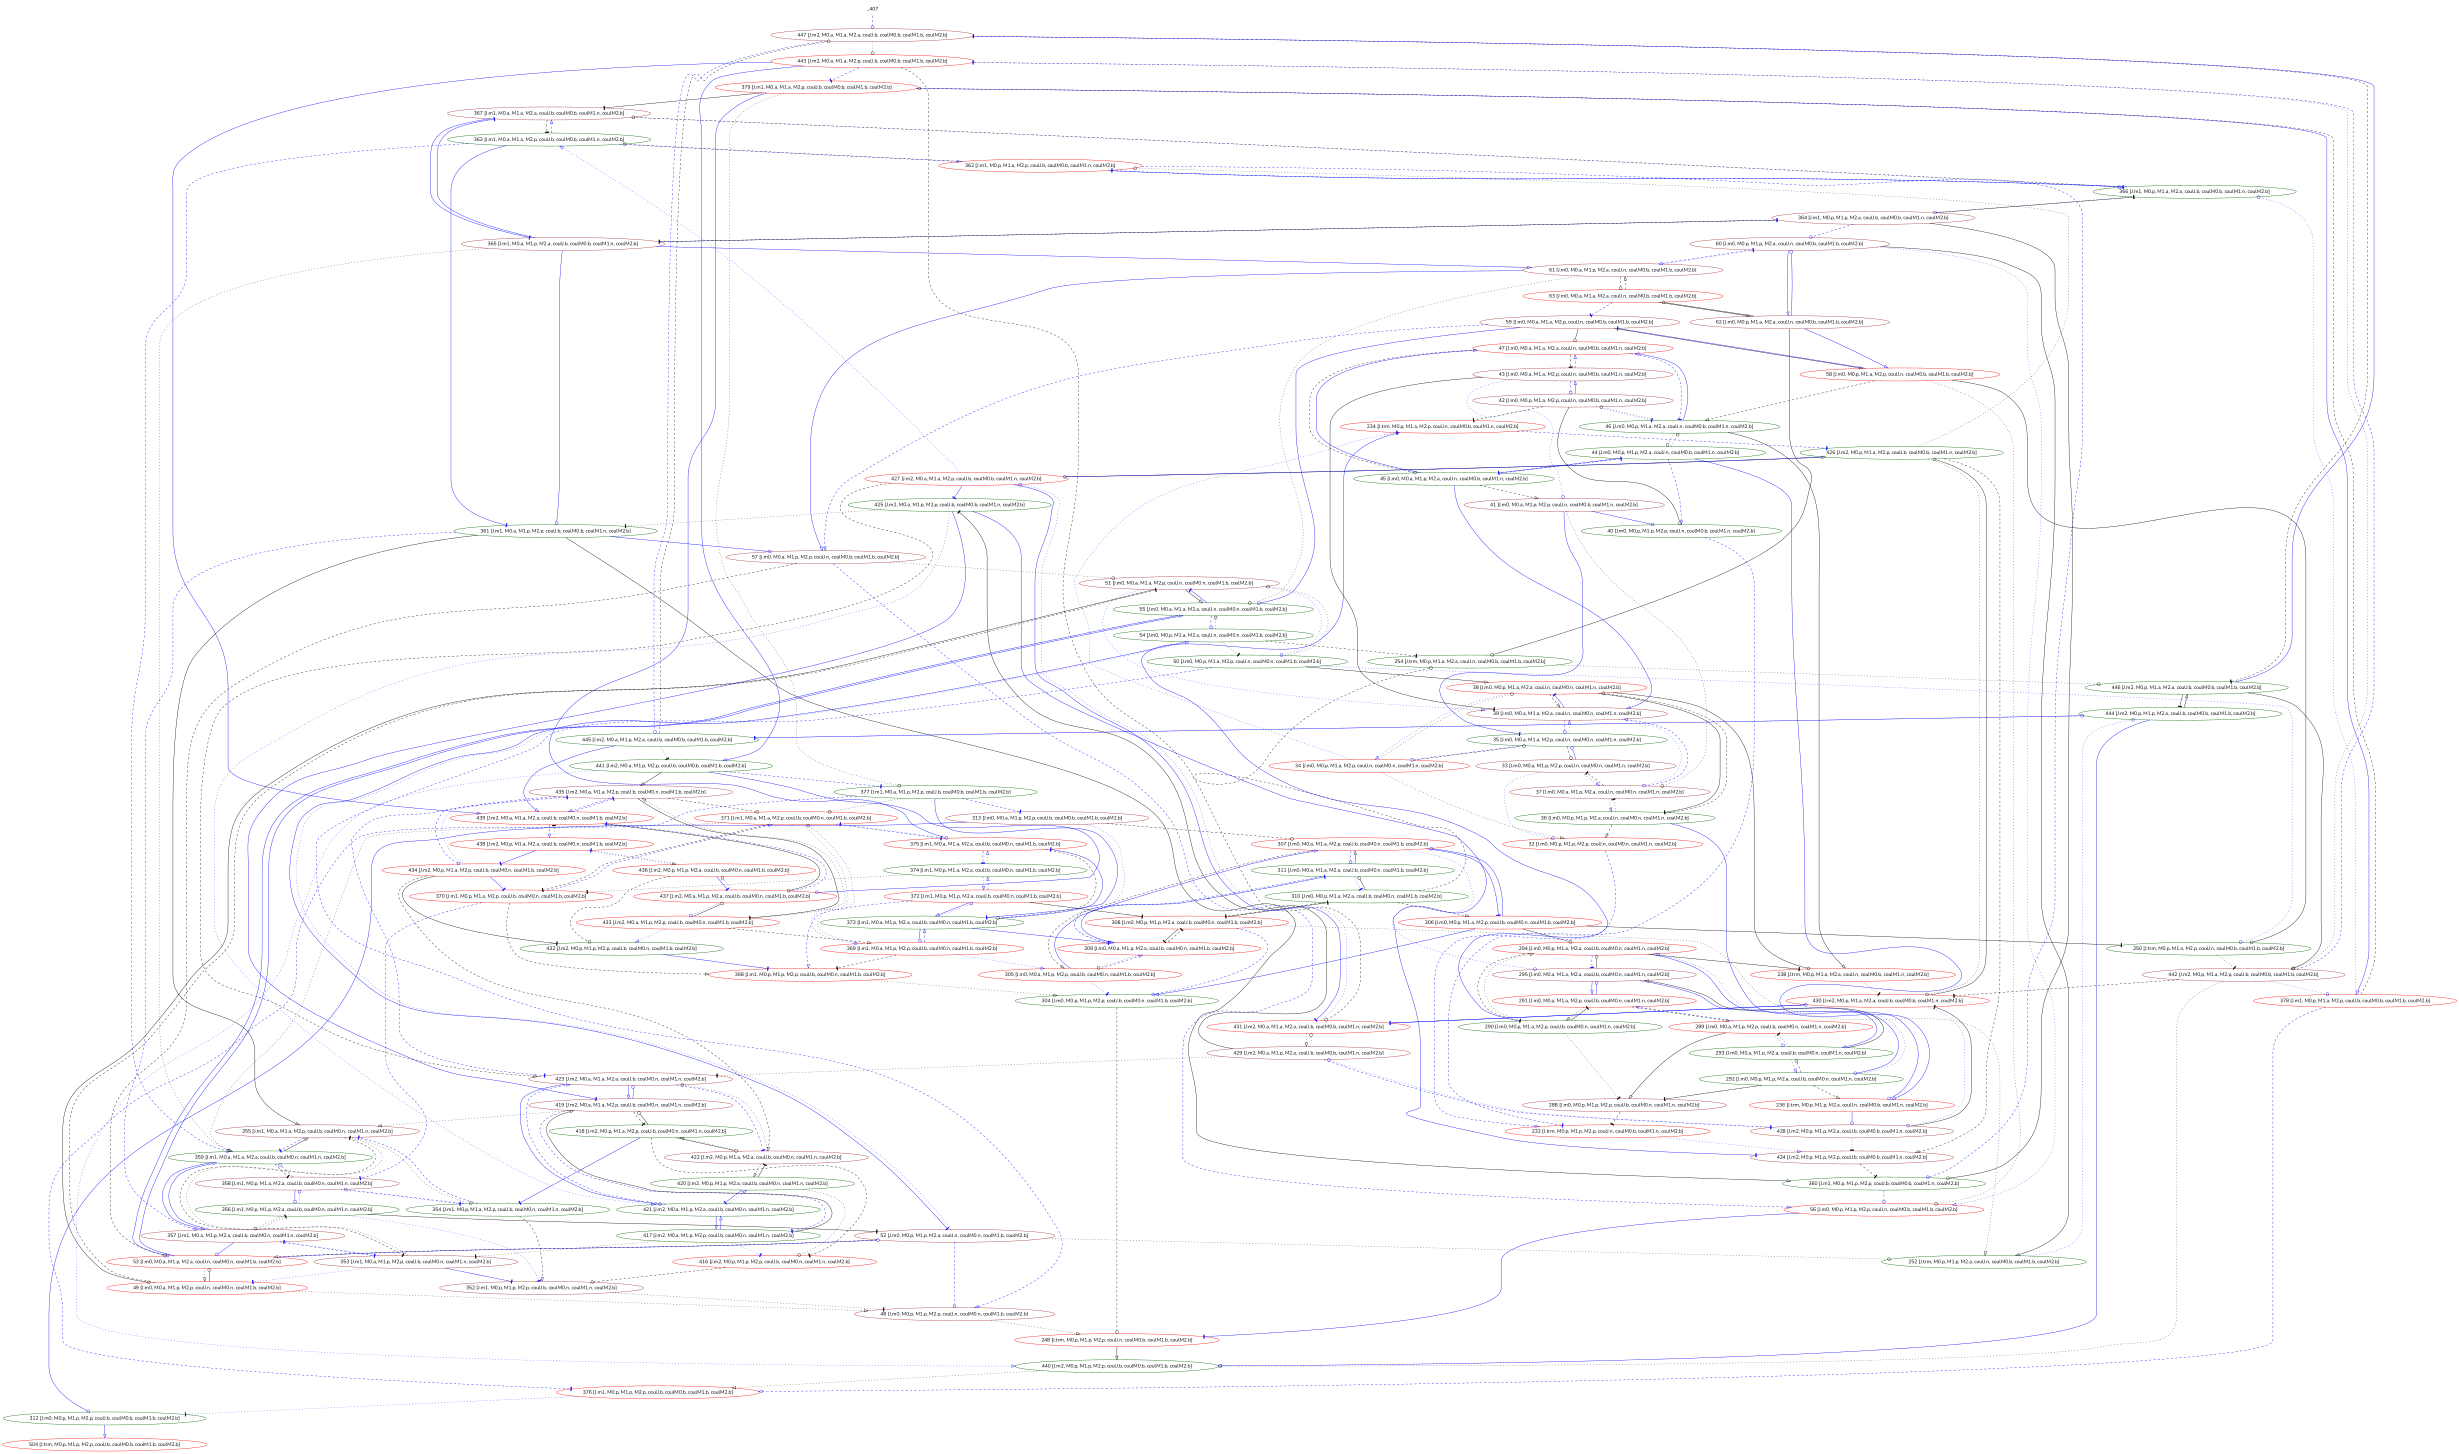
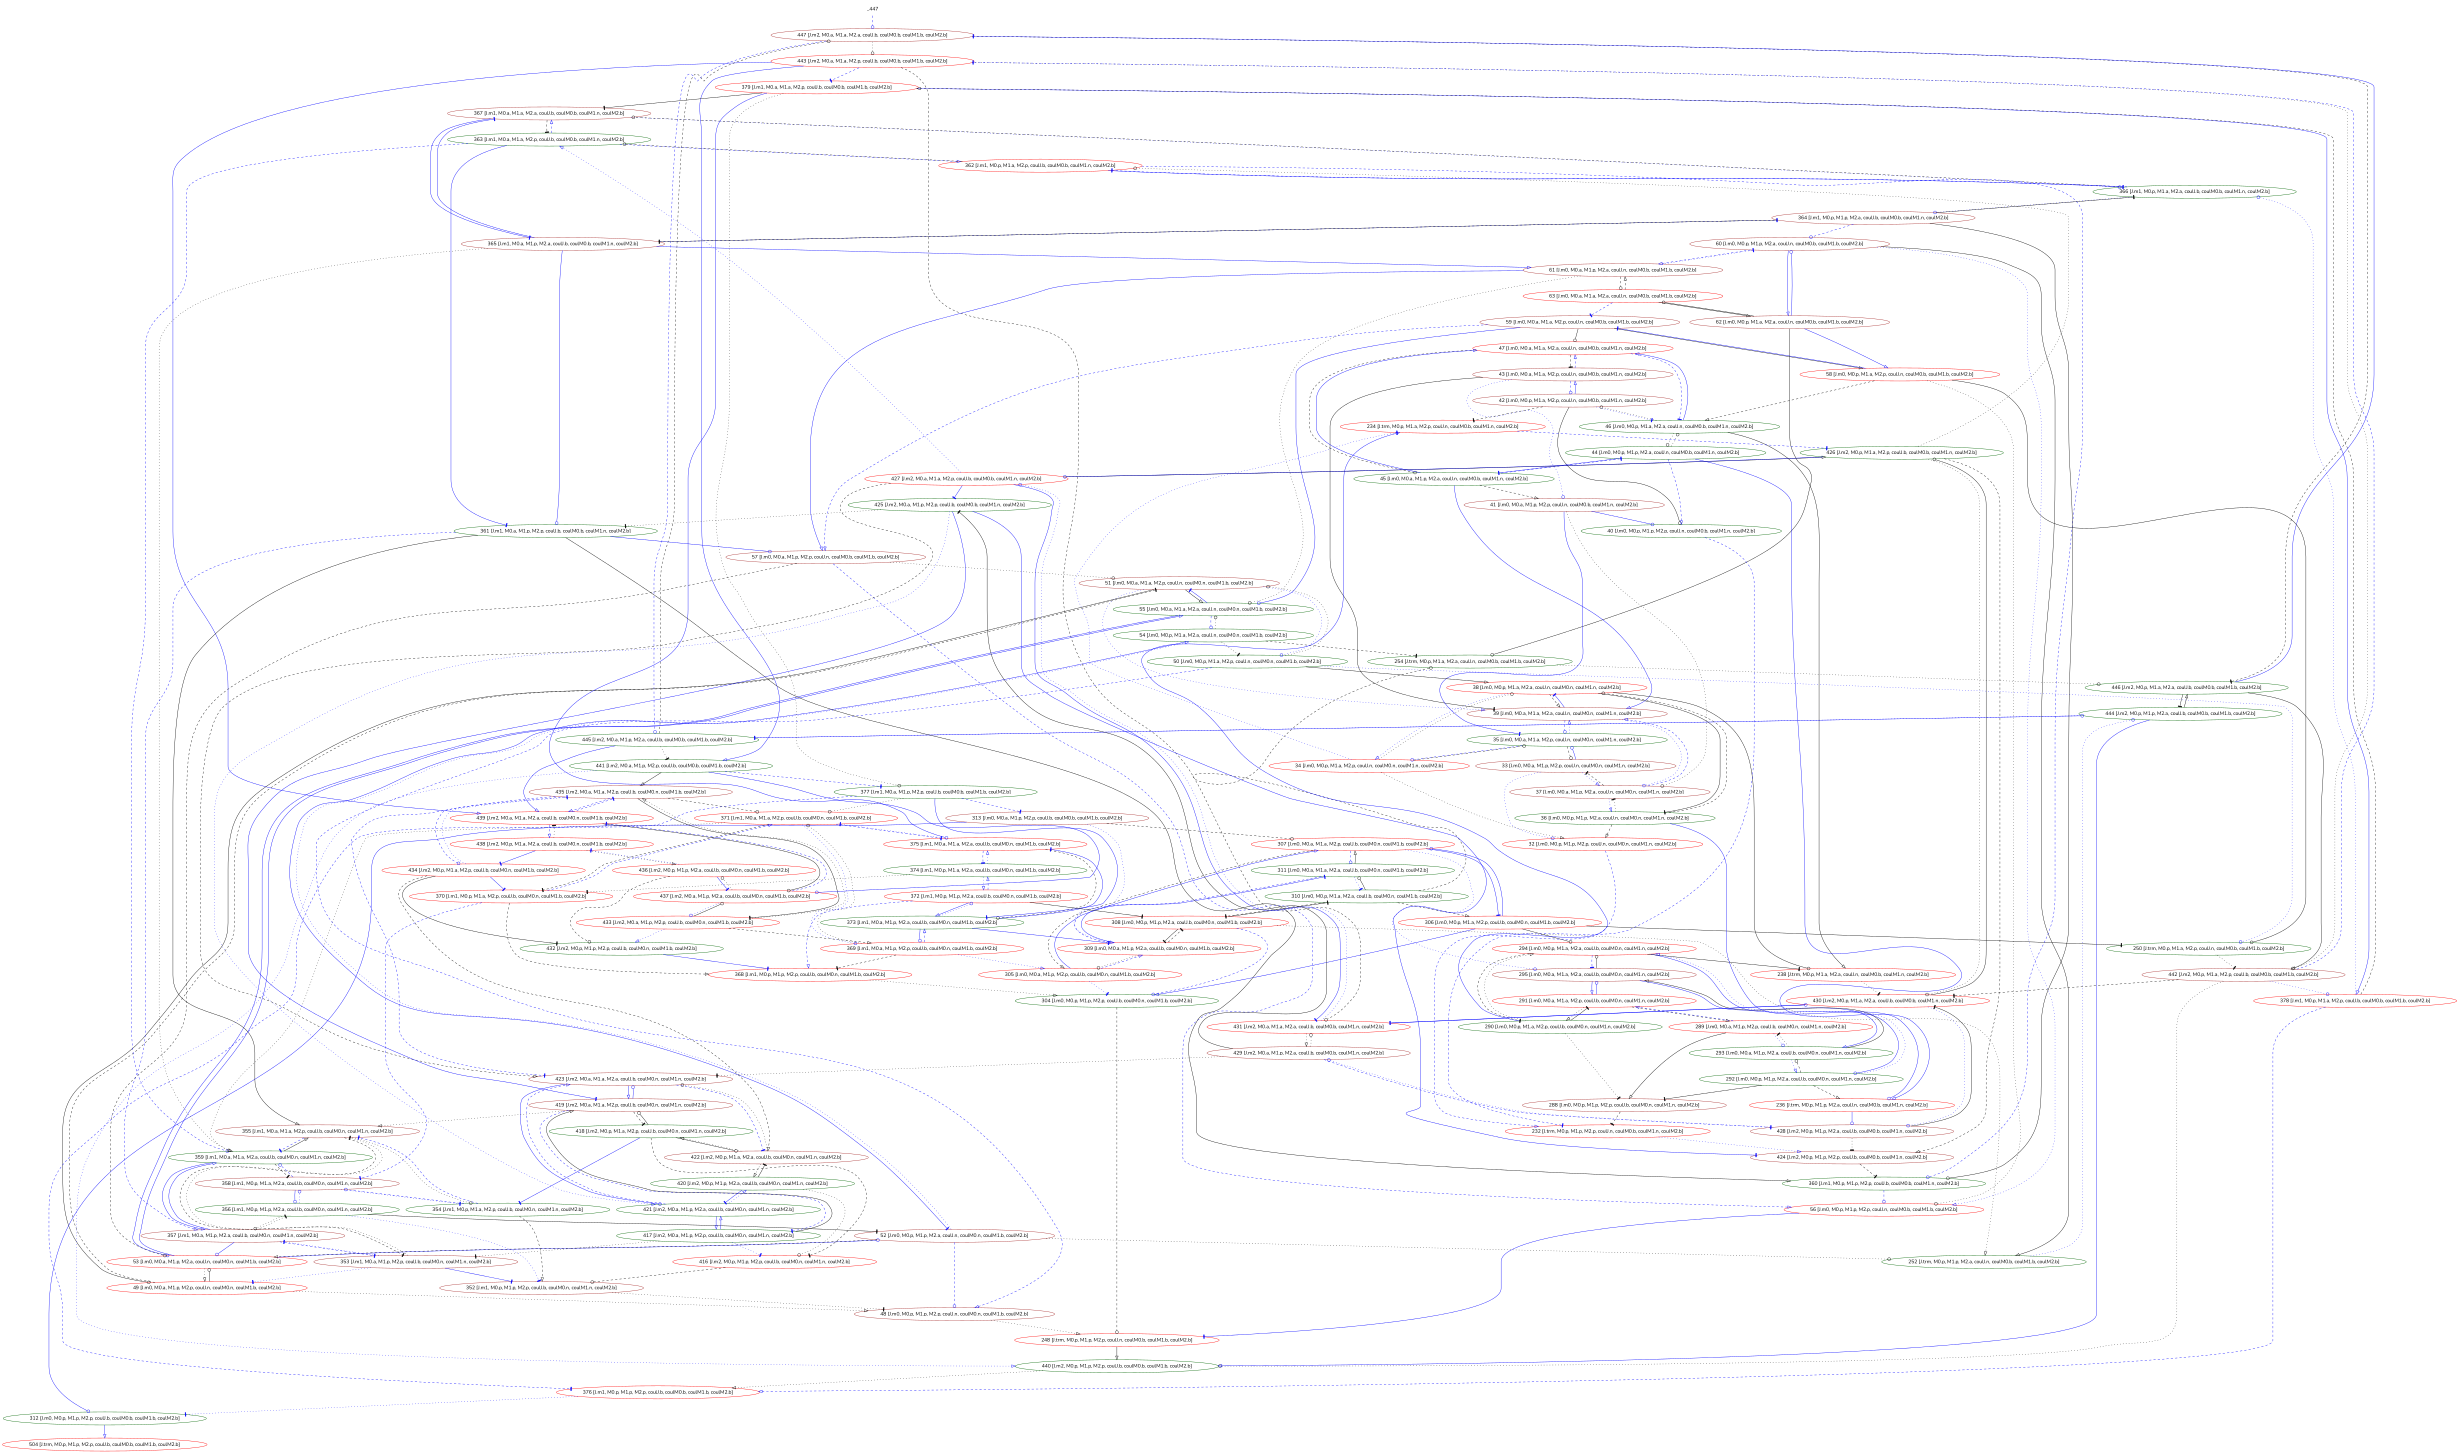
(873, 9) -> (873, 9)
